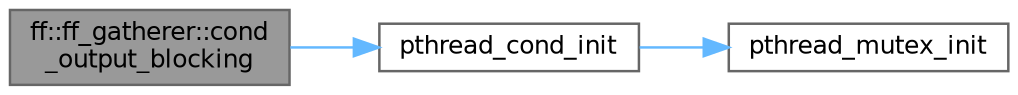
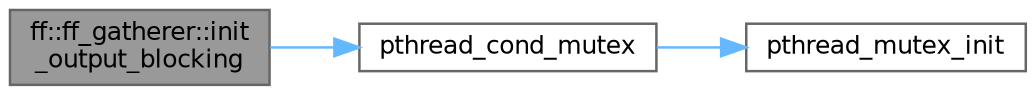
(150, 47) -> (140, 47)
(509, 47) -> (508, 47)
